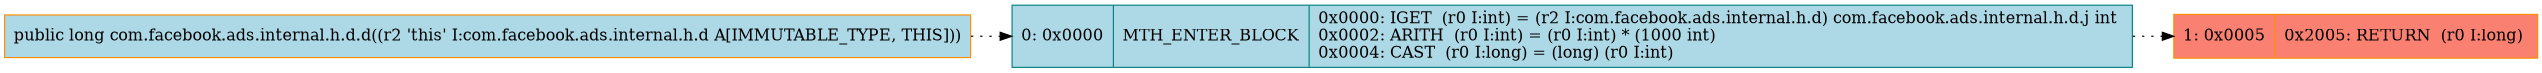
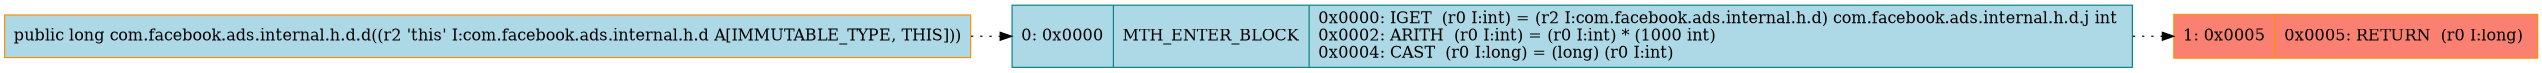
(2406, 36) -> (2406, 36)
